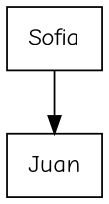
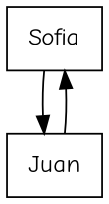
none -> (66, 111)
